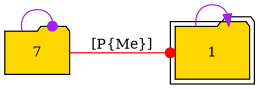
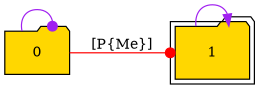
(37, 53) -> (37, 53)
